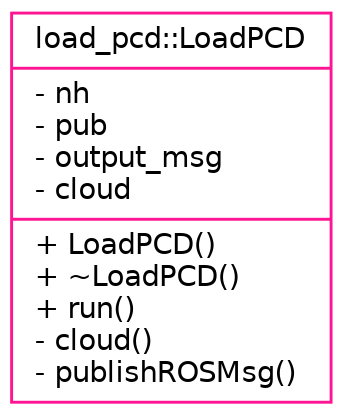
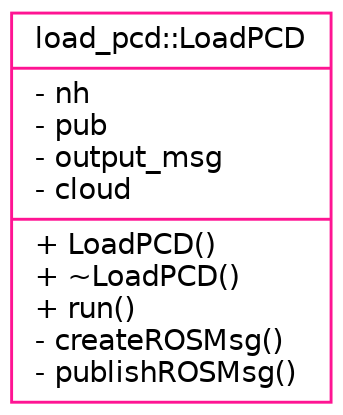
(94, 341) -> (160, 341)
